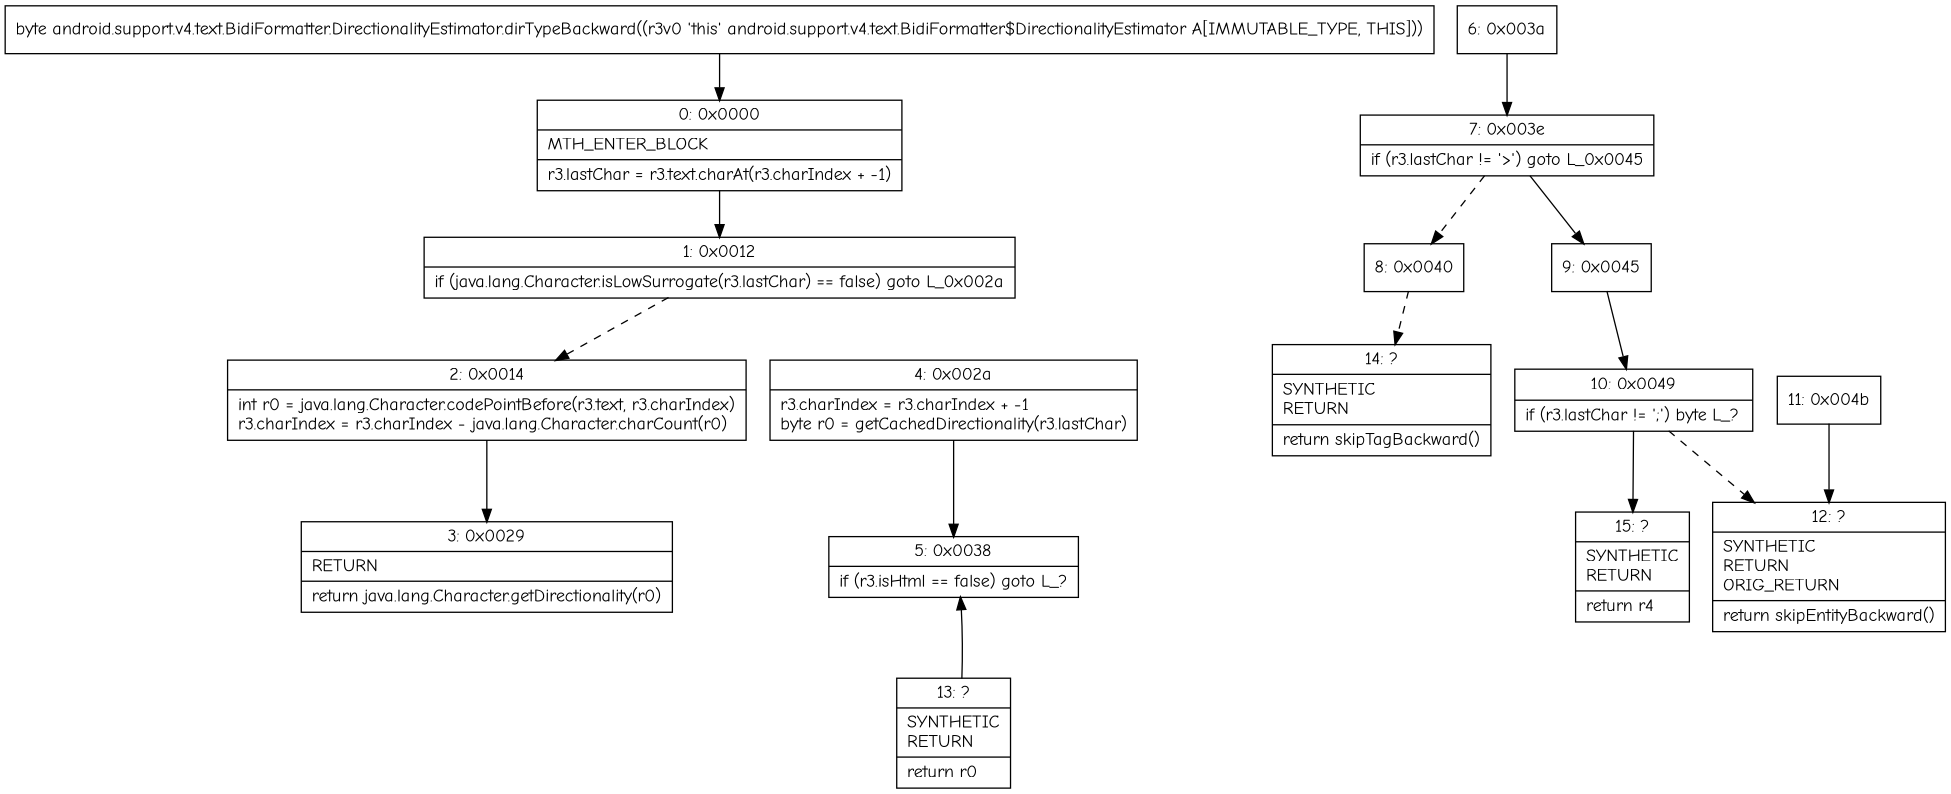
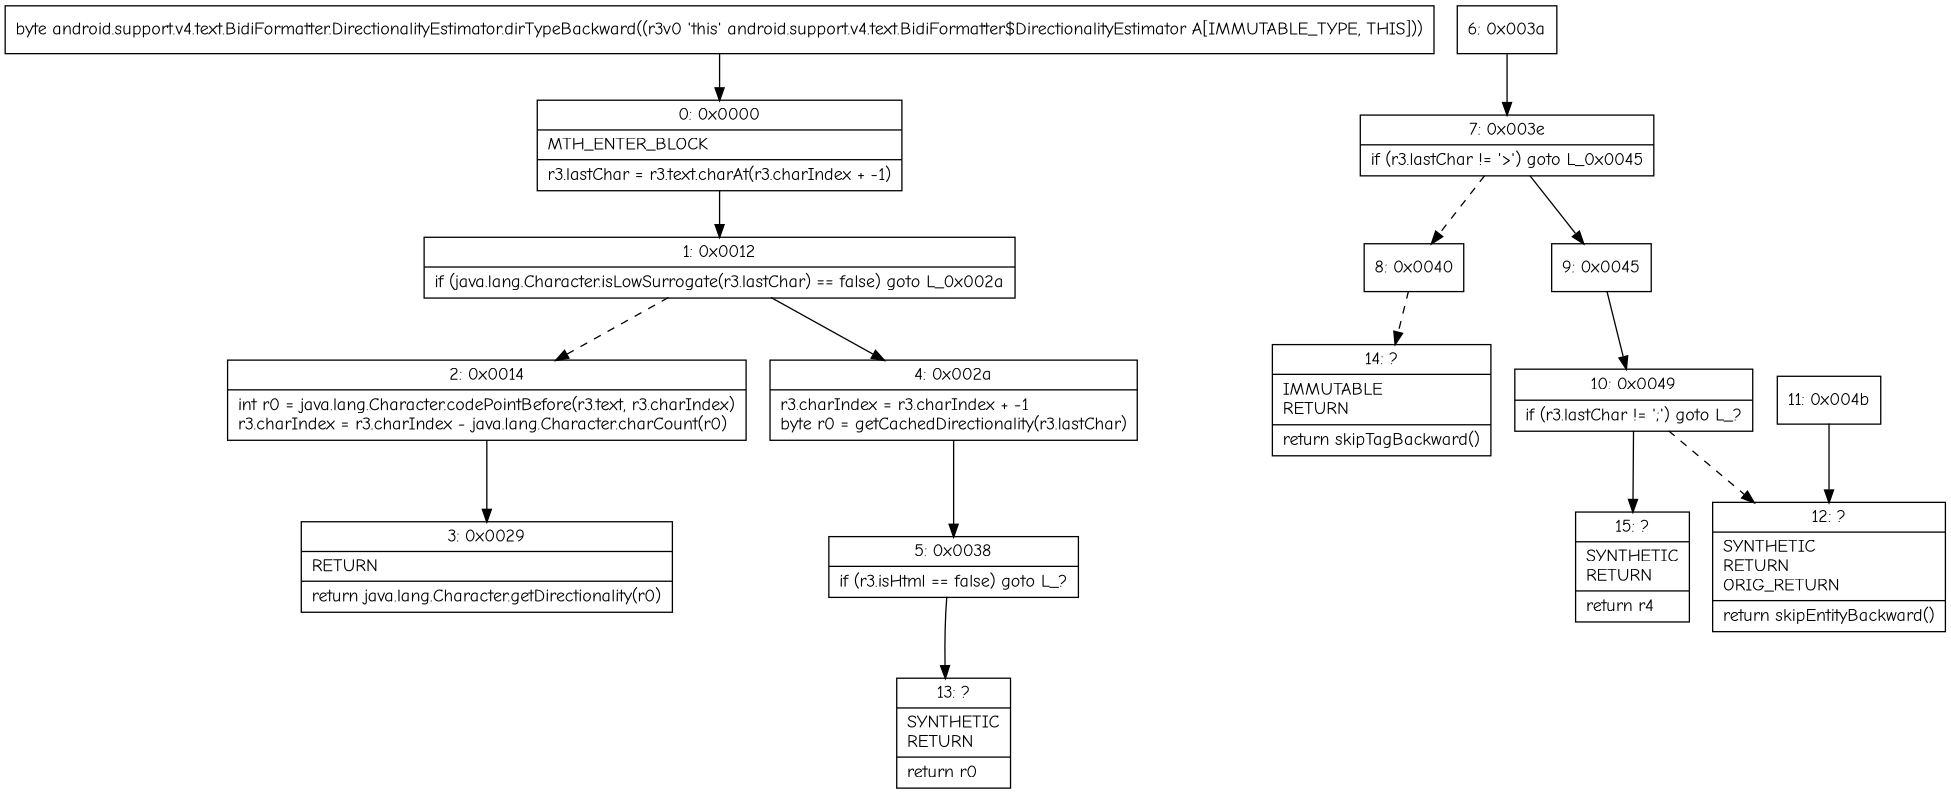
none -> (822, 326)
(1329, 389) -> (1333, 389)
(1632, 415) -> (1634, 415)
(962, 644) -> (945, 631)
